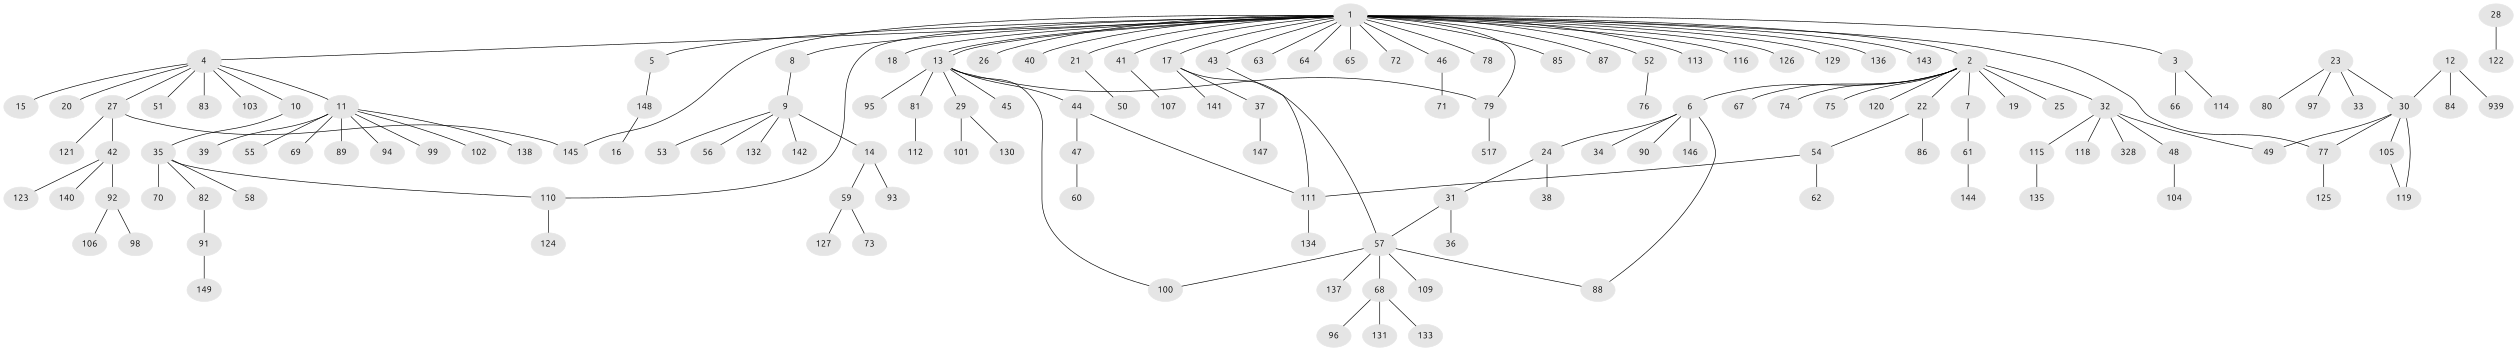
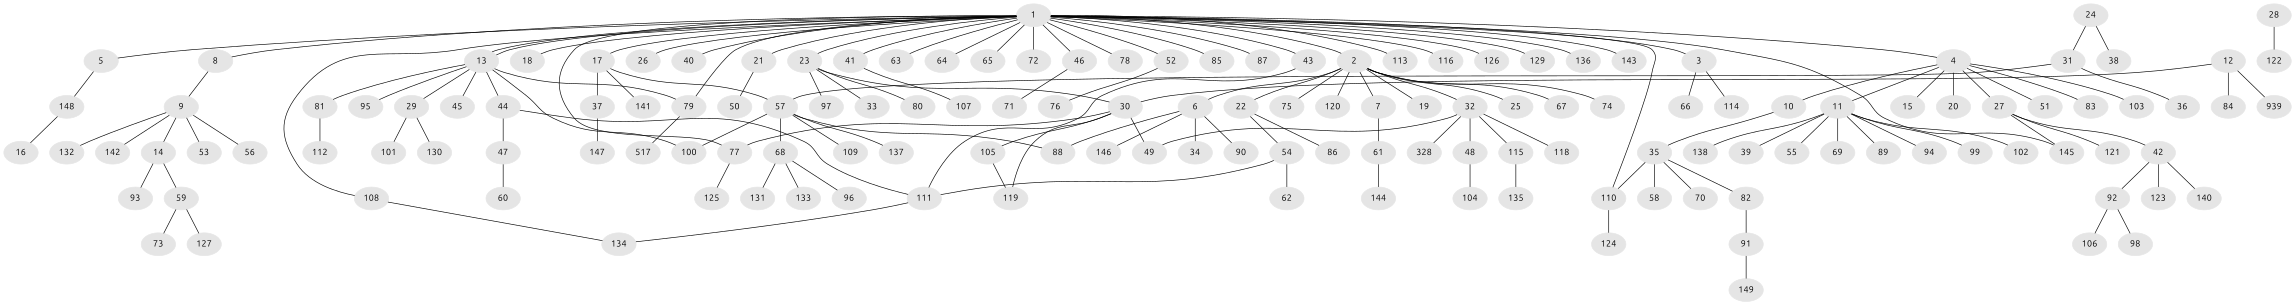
none -> (916, 29)
(1619, 131) -> none
none -> (371, 198)
